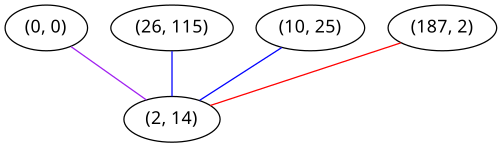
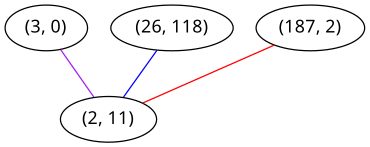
(46, 28) -> (46, 28)
(172, 28) -> (172, 28)
(310, 28) -> none
(172, 119) -> (109, 119)
